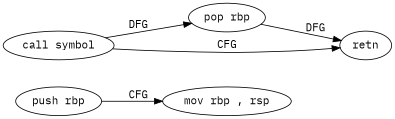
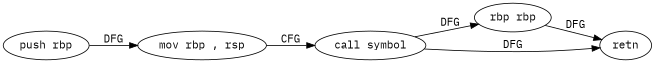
(227, 18) -> (513, 18)
(227, 45) -> (513, 45)
none -> (287, 45)
(138, 95) -> (114, 39)
